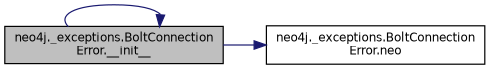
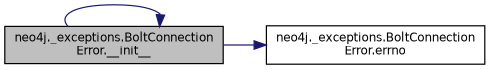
(376, 45) -> (376, 45)
